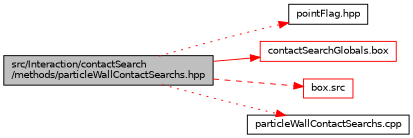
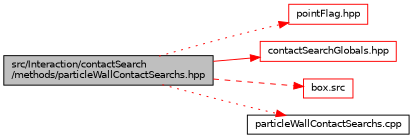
(328, 14) -> (328, 14)
(328, 51) -> (328, 51)
